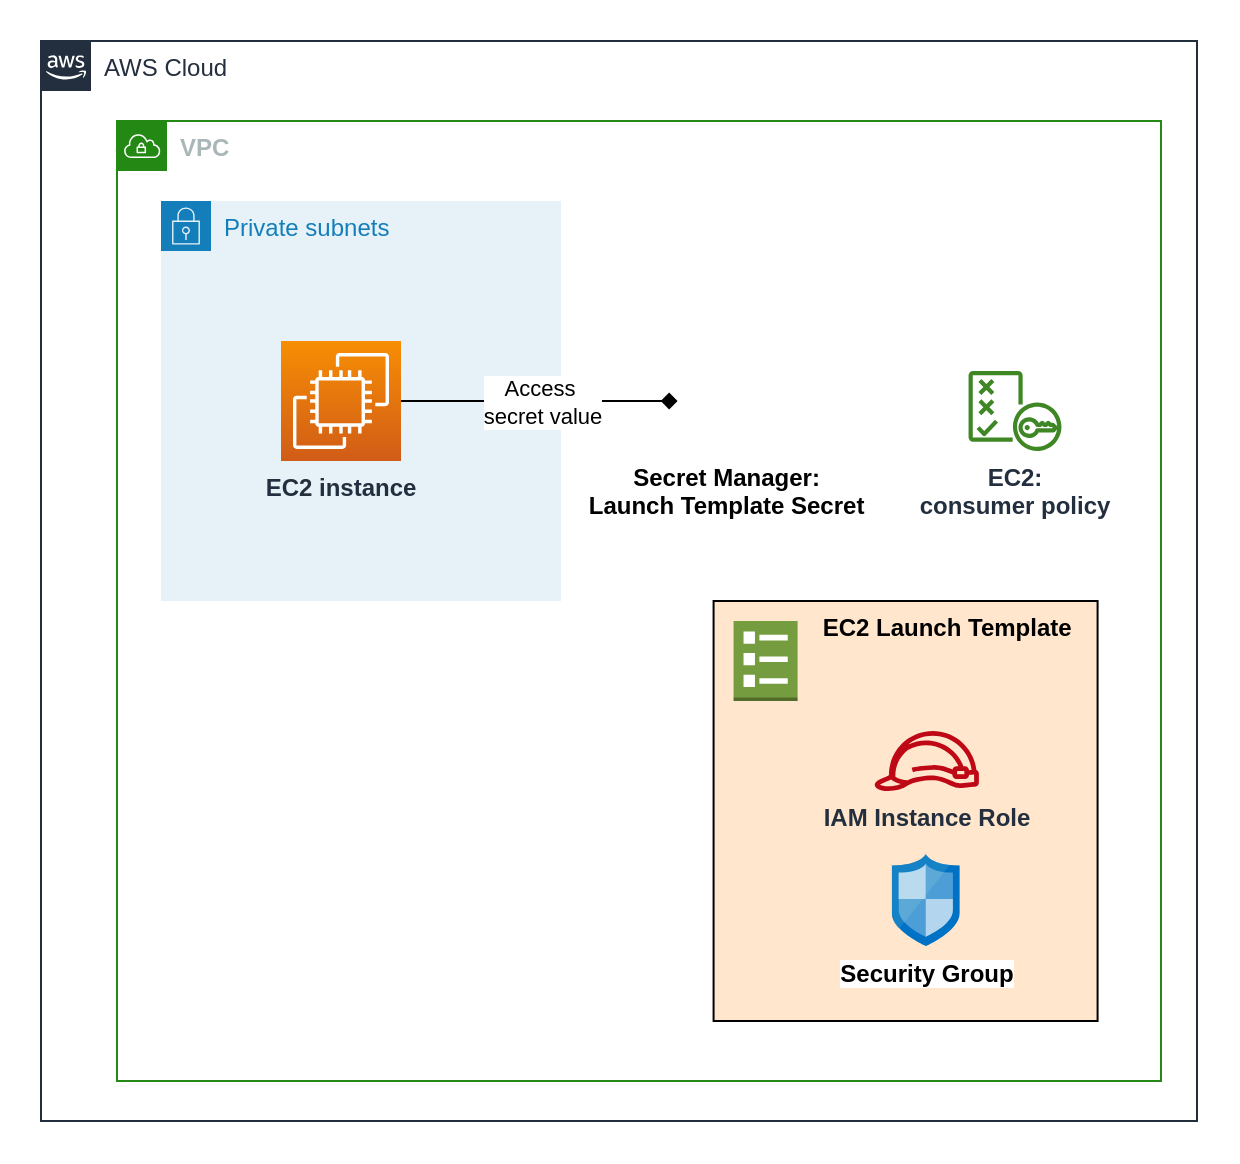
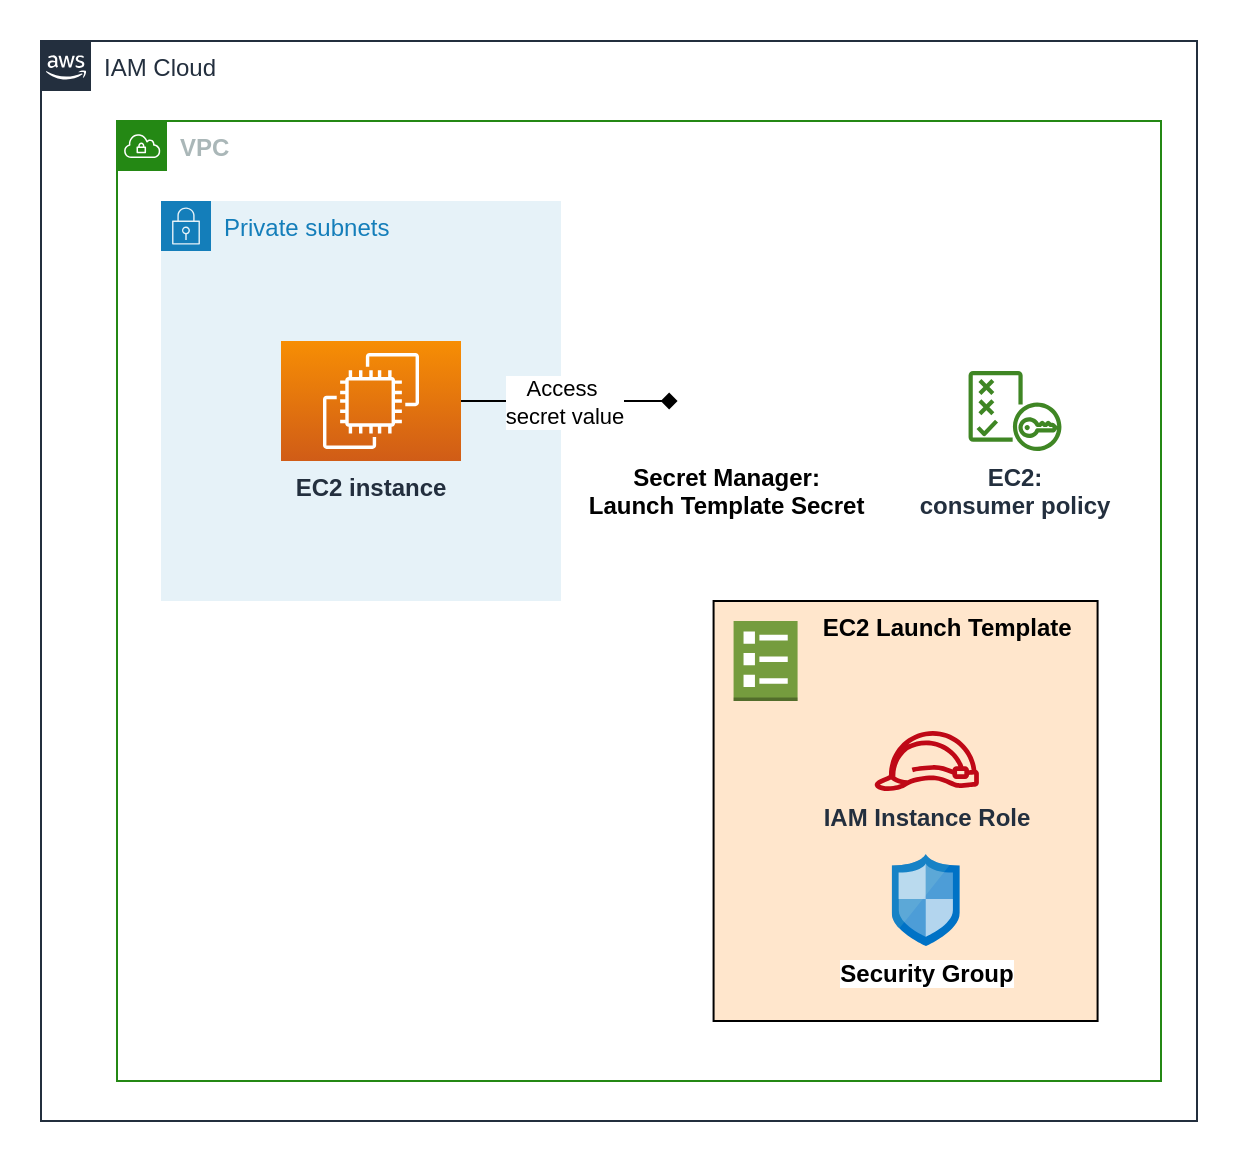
(159, 69) -> (159, 69)
(341, 401) -> (371, 401)
